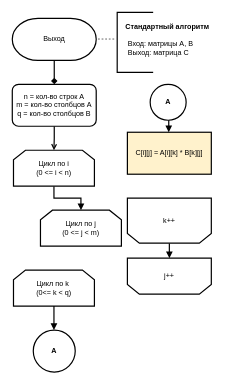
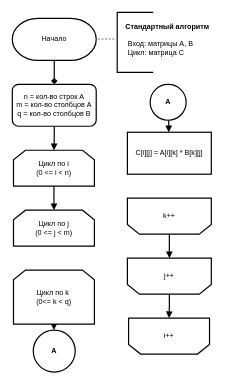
(54, 39) -> (54, 39)
(160, 48) -> (160, 48)
(54, 143) -> (54, 142)
(170, 153) -> (170, 153)
(170, 221) -> (170, 216)
(81, 228) -> (54, 228)
(54, 288) -> (54, 297)
none -> (170, 302)
none -> (169, 336)
